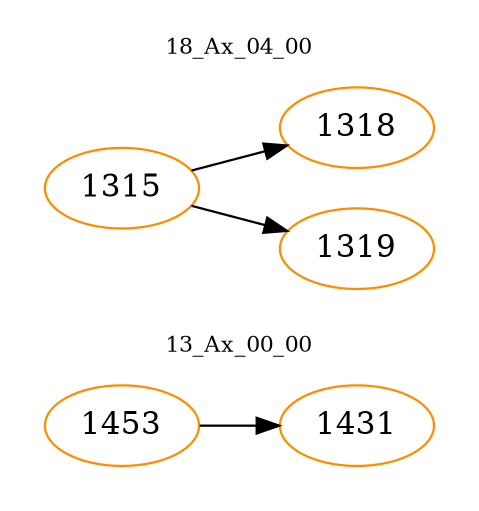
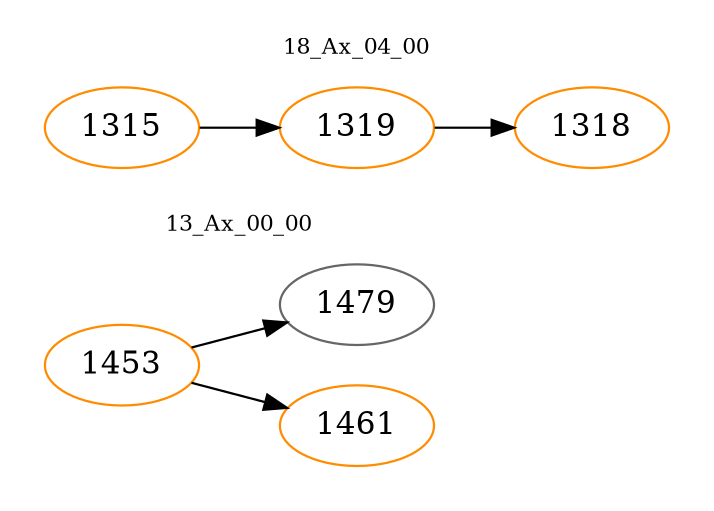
(228, 161) -> (463, 128)
none -> (357, 305)
(357, 426) -> (357, 426)
